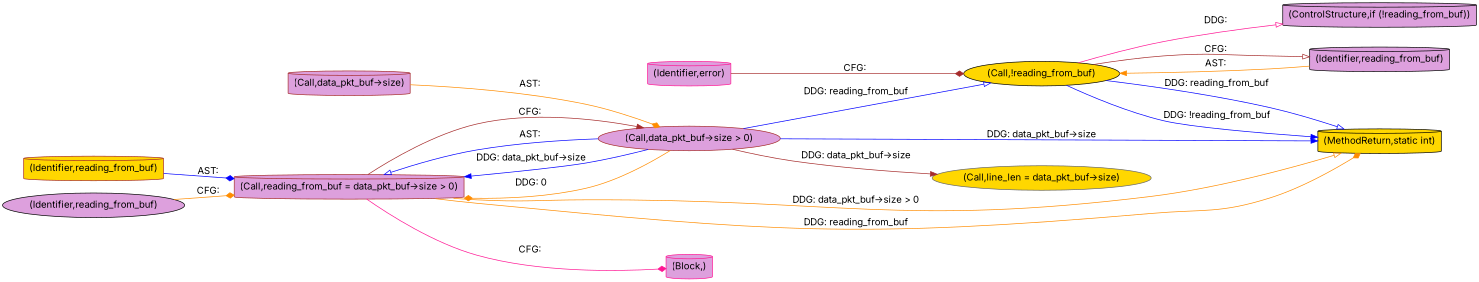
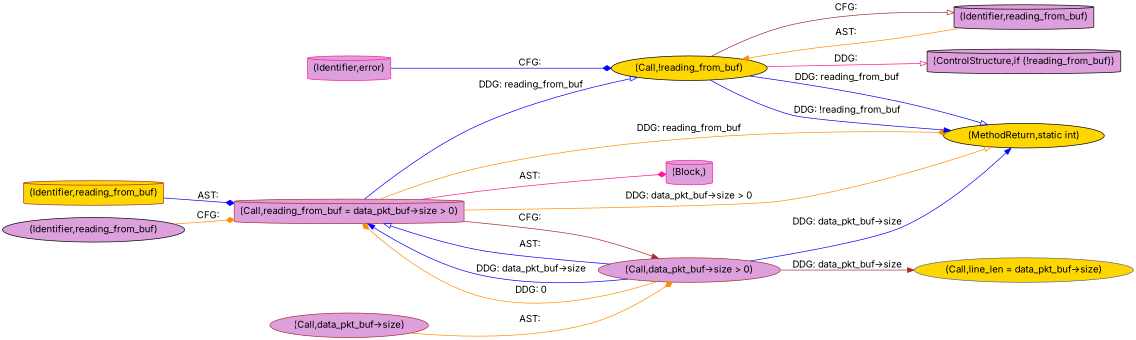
(843, 74) -> (497, 68)
(349, 83) -> (349, 325)
(864, 106) -> (489, 121)
(1380, 141) -> (1024, 136)
(531, 250) -> (531, 176)
